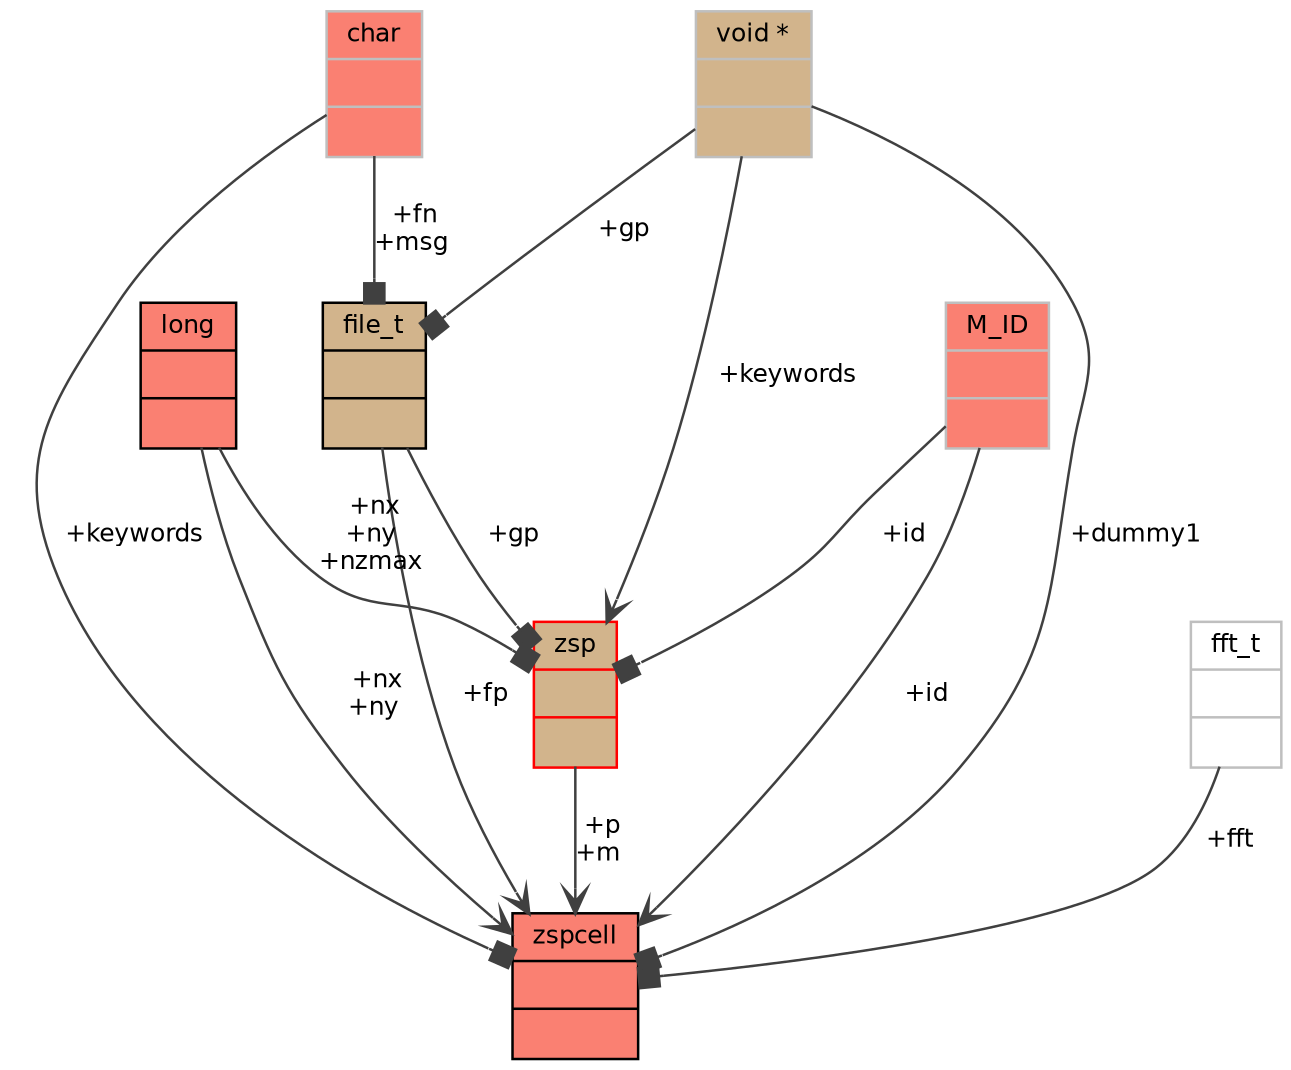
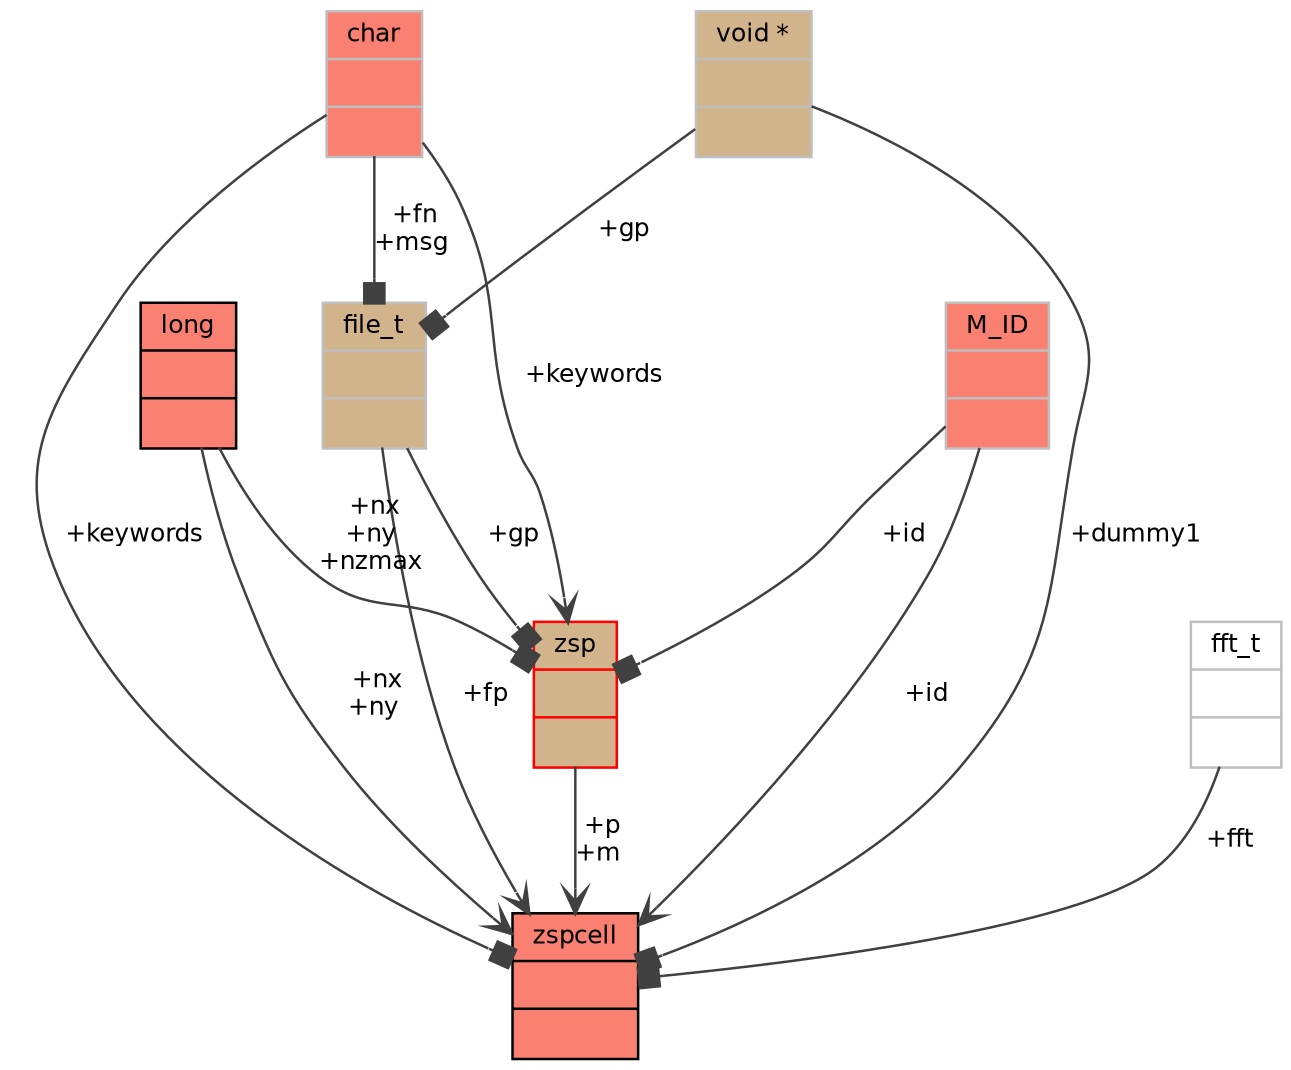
(374, 376) -> (374, 376)
(692, 381) -> (497, 368)
